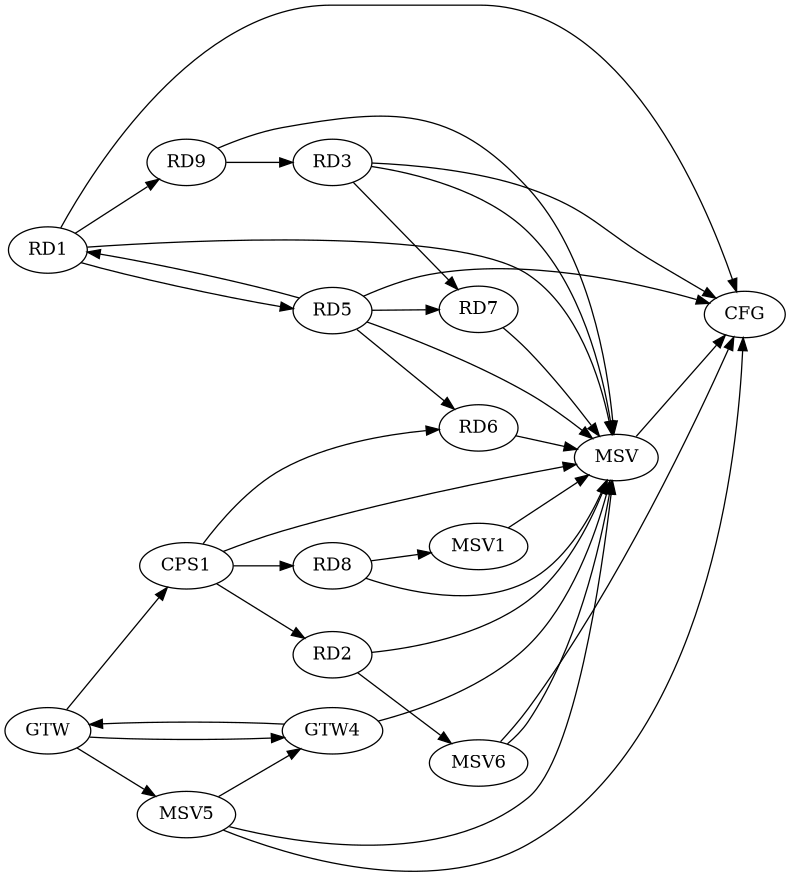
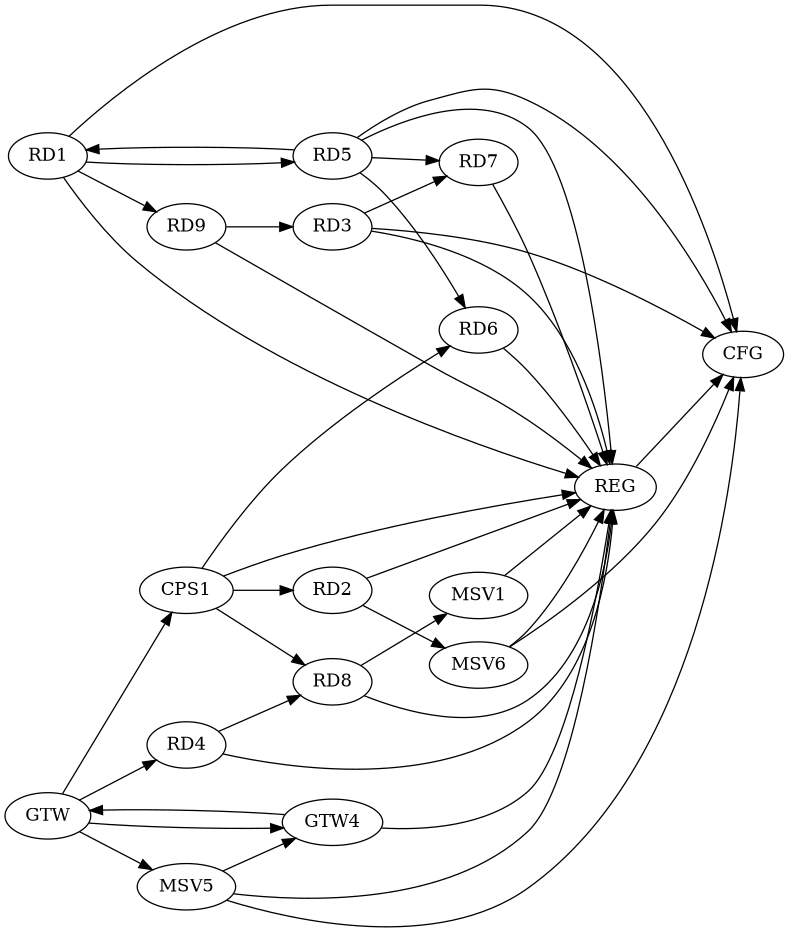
(616, 458) -> (615, 487)
none -> (186, 745)
